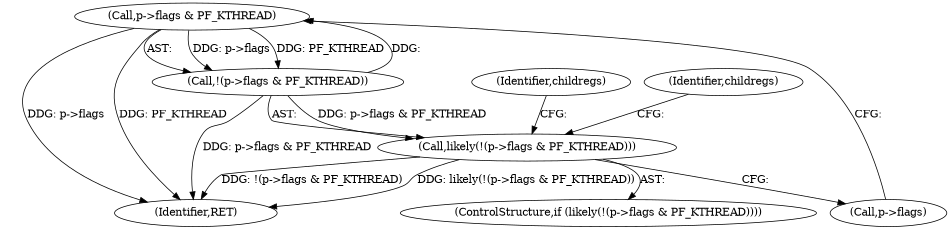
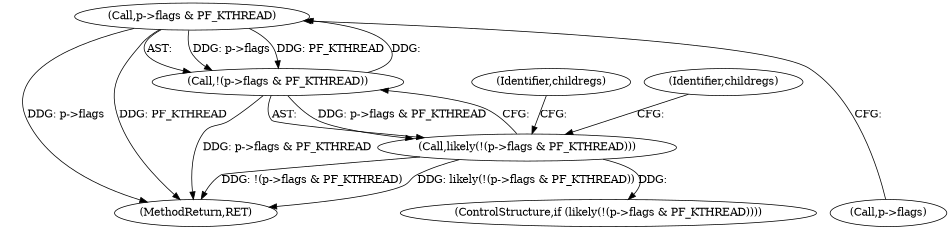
(654, 180) -> (654, 180)
(717, 180) -> (457, 101)
(196, 213) -> (196, 213)
